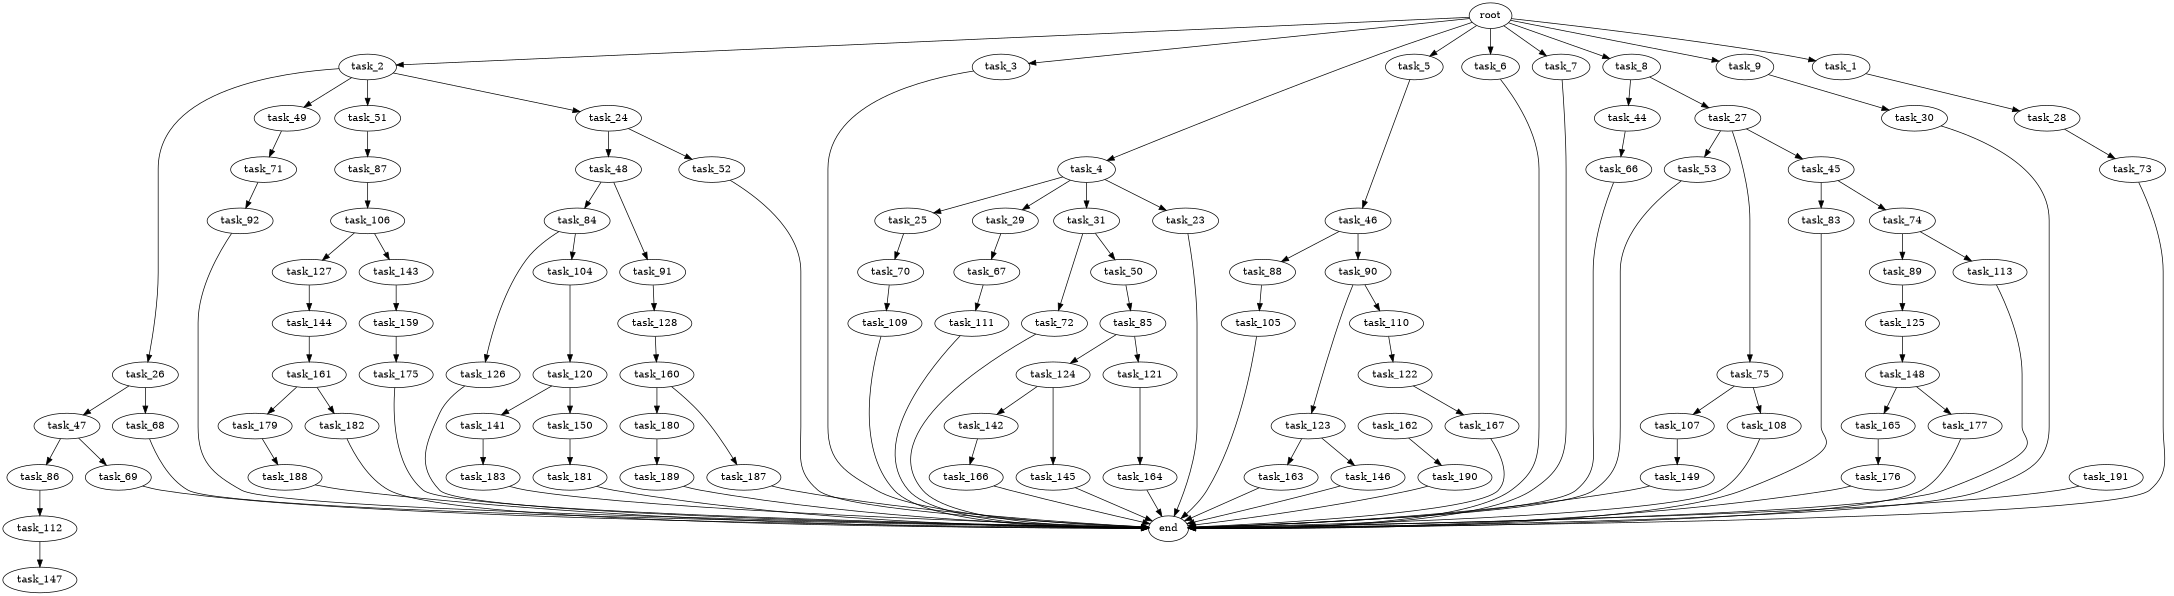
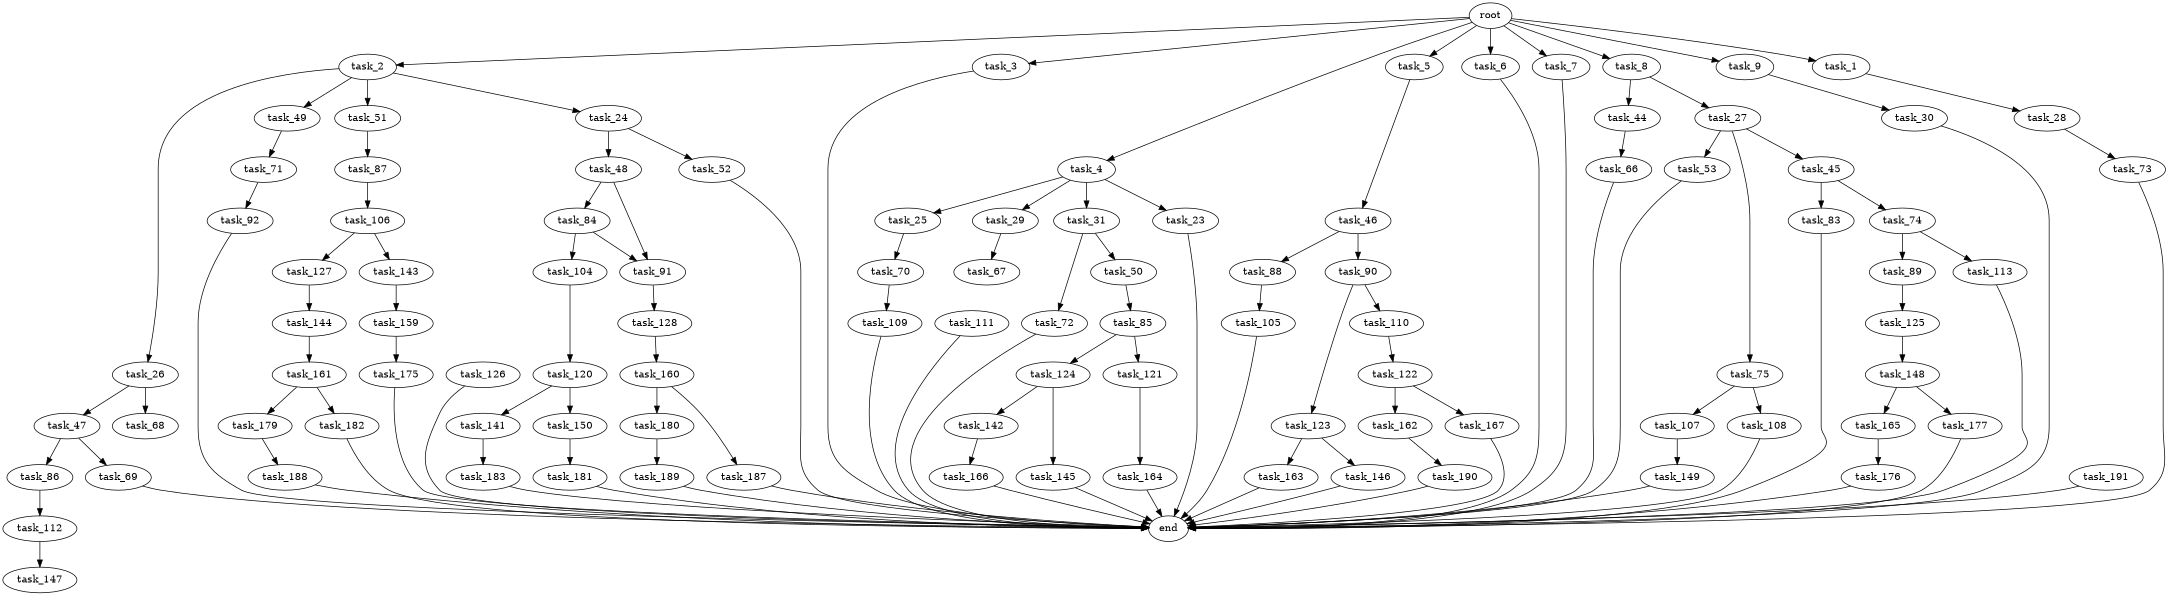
(511, 285) -> (612, 245)
(980, 294) -> none
none -> (1395, 397)
(631, 517) -> none
